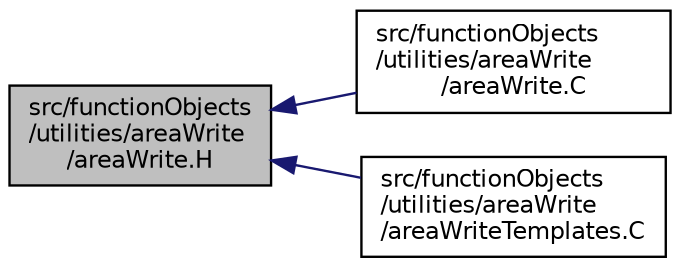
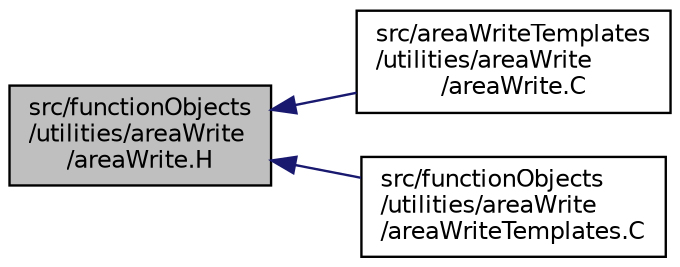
(514, 62) -> (514, 62)
